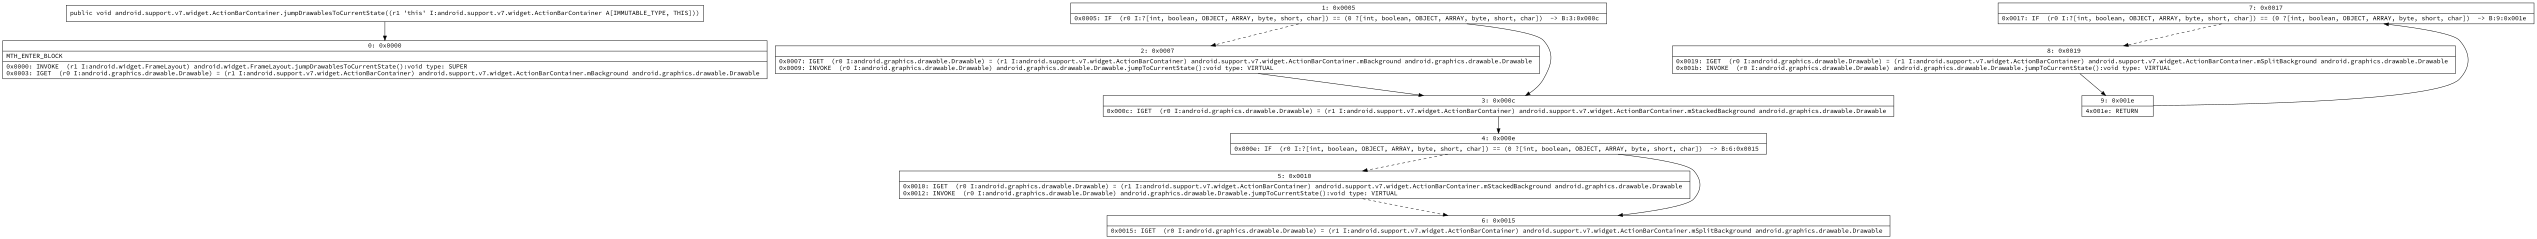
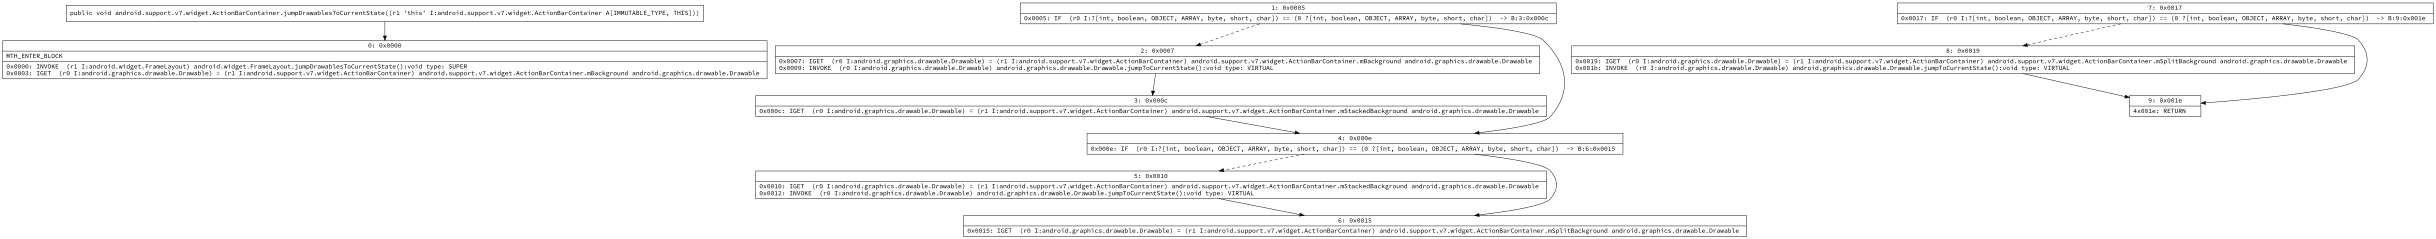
(1536, 36) -> (1563, 72)
(2366, 98) -> (2343, 86)
(1403, 207) -> (1259, 207)
